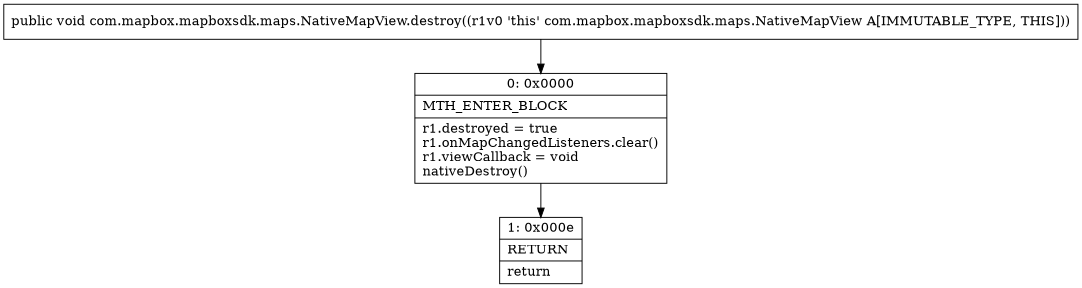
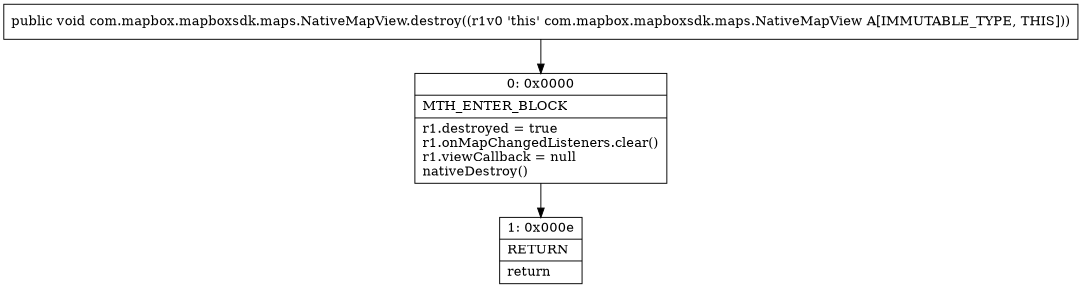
(501, 157) -> (500, 157)
